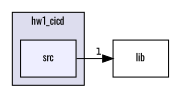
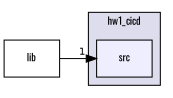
(91, 59) -> (73, 59)
